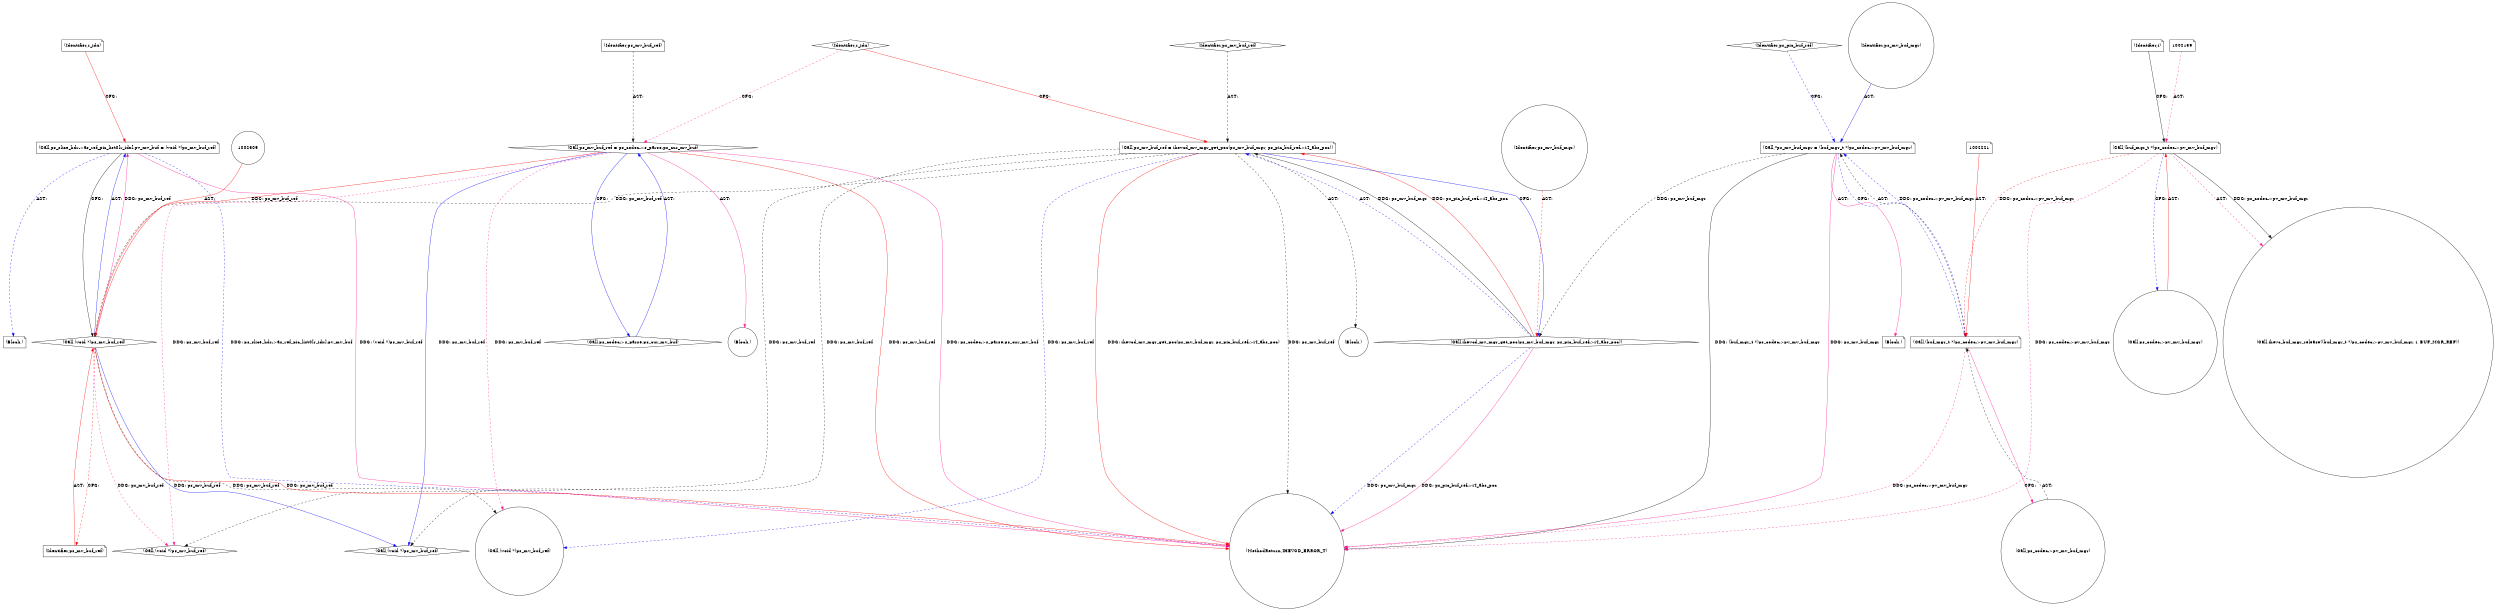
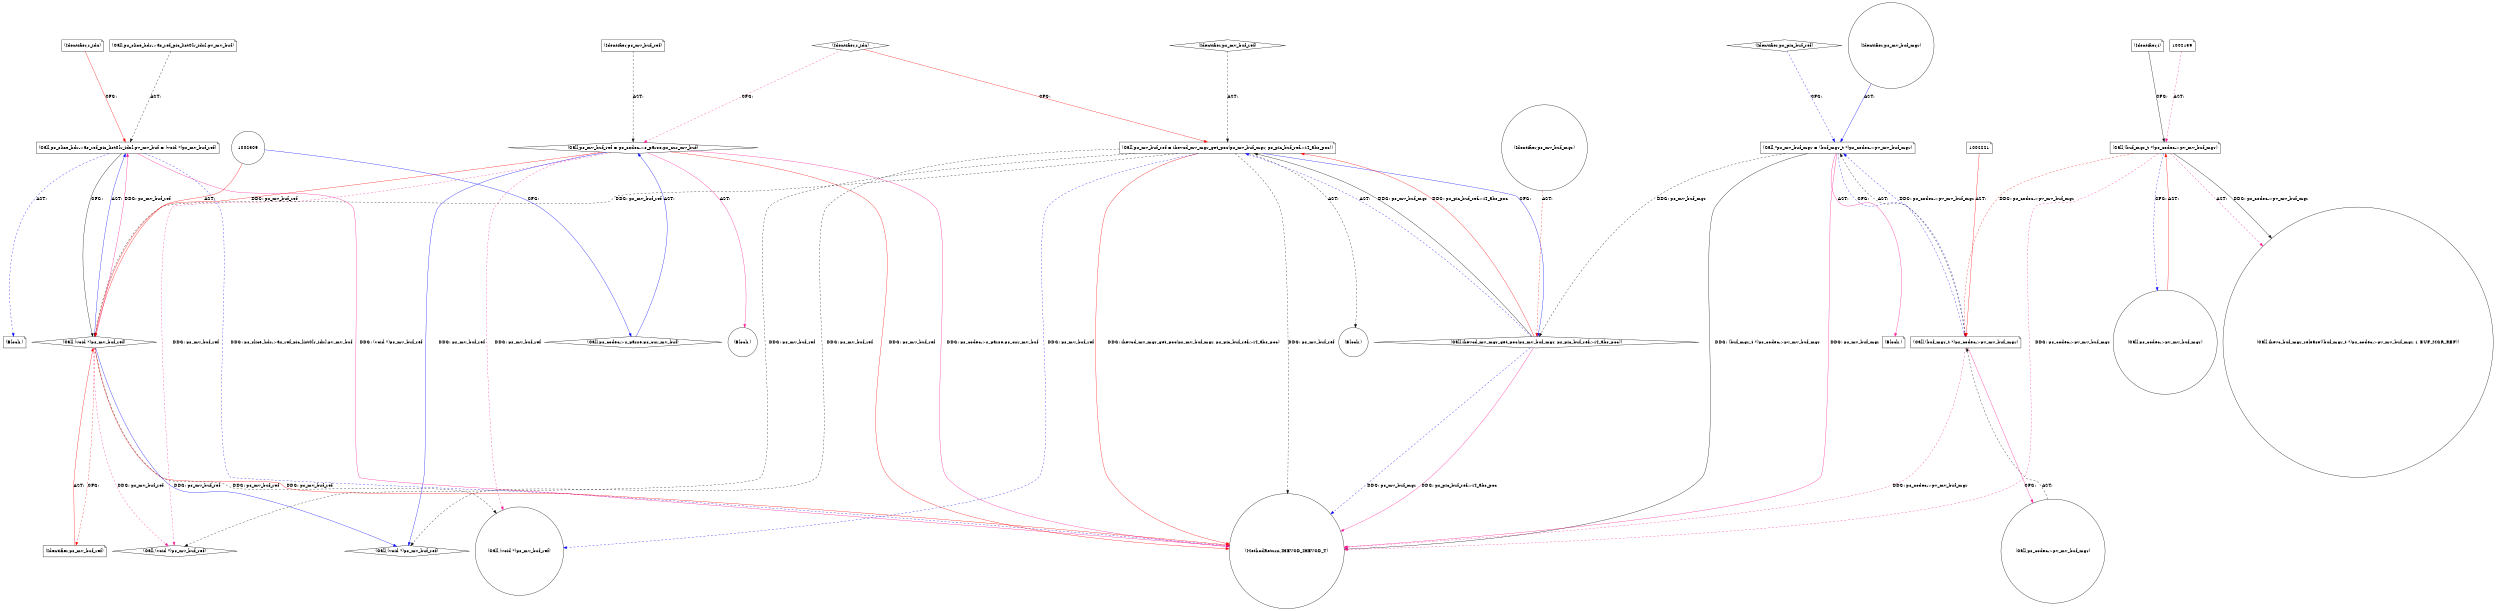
none -> (173, 46)
(593, 242) -> (481, 185)
(1287, 551) -> (1287, 551)
